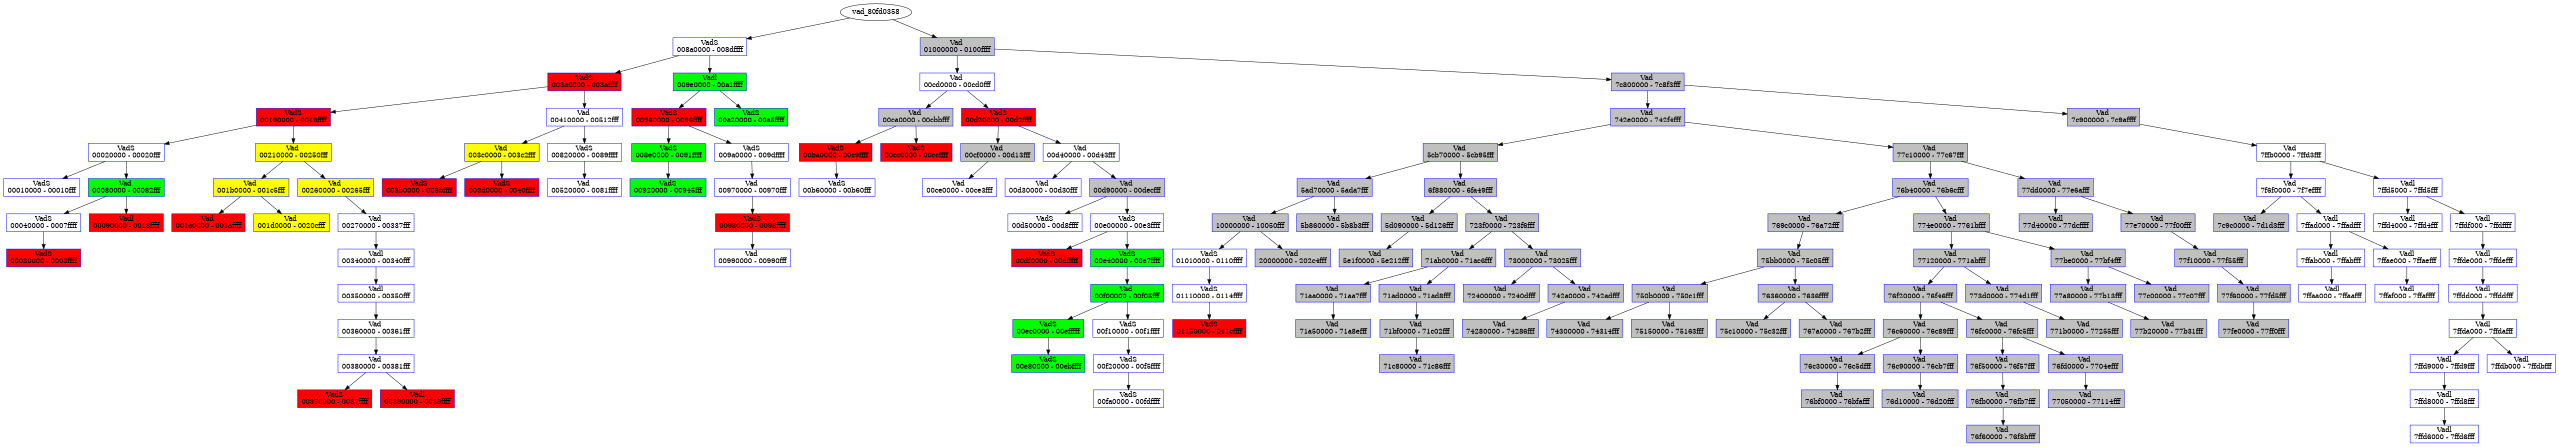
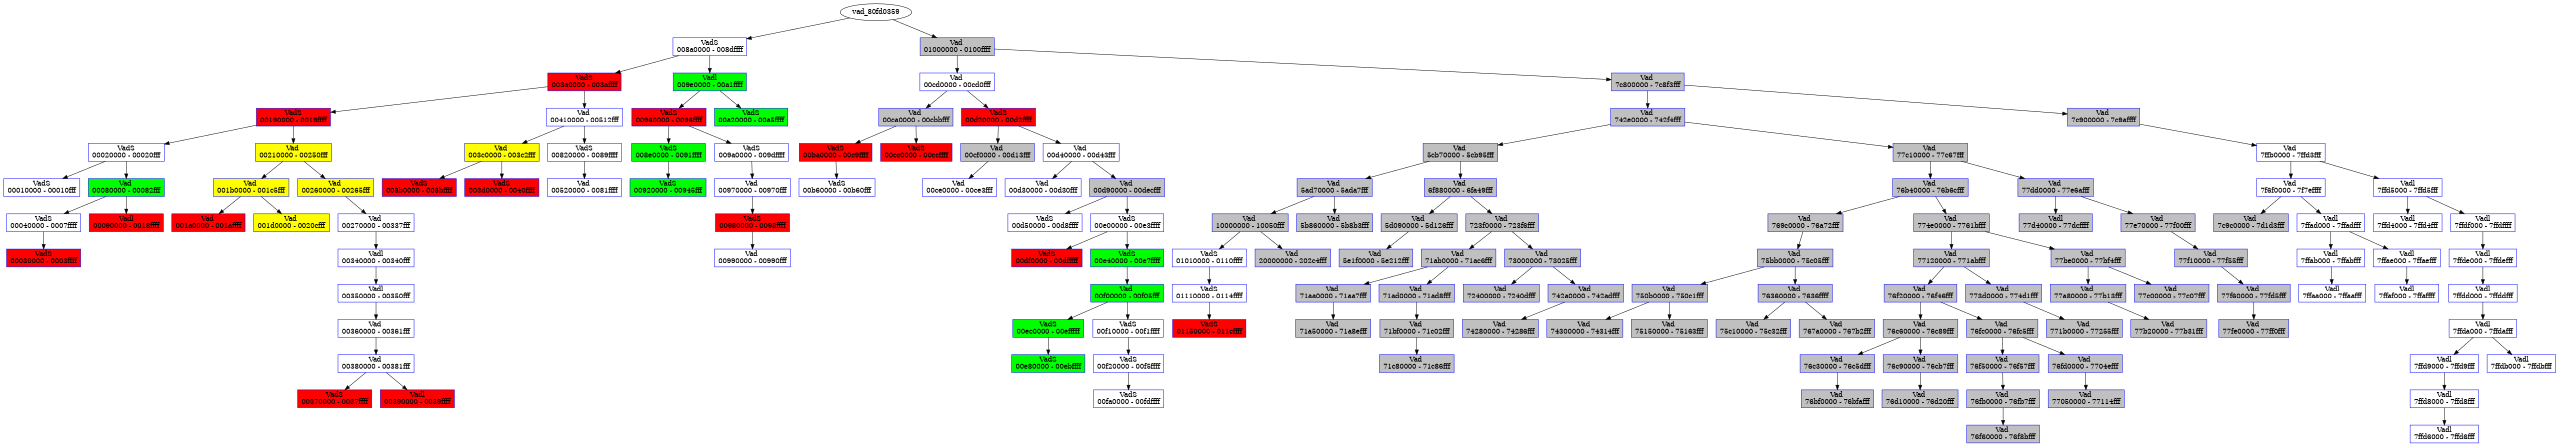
(876, 12) -> (876, 12)
